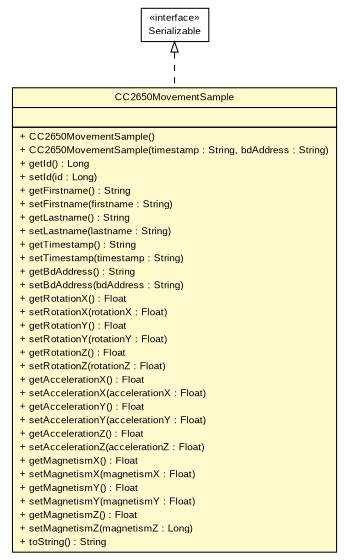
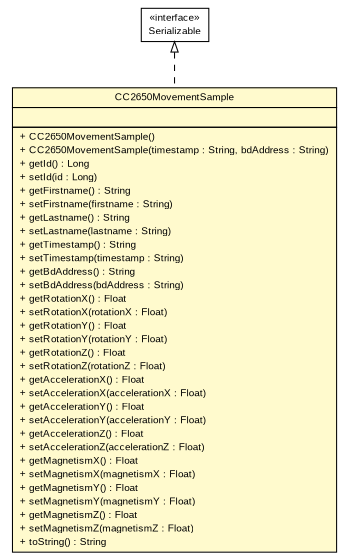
(106, 528) -> (107, 528)
